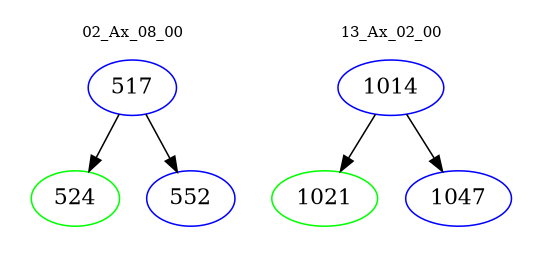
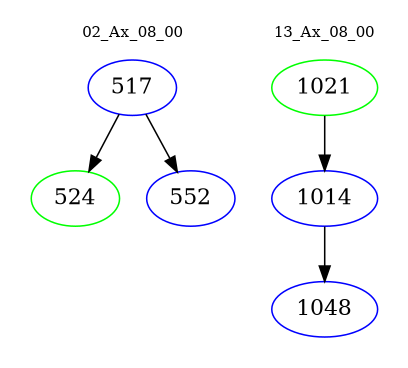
(392, 33) -> (325, 33)
(362, 136) -> (325, 136)
(459, 199) -> (325, 309)
